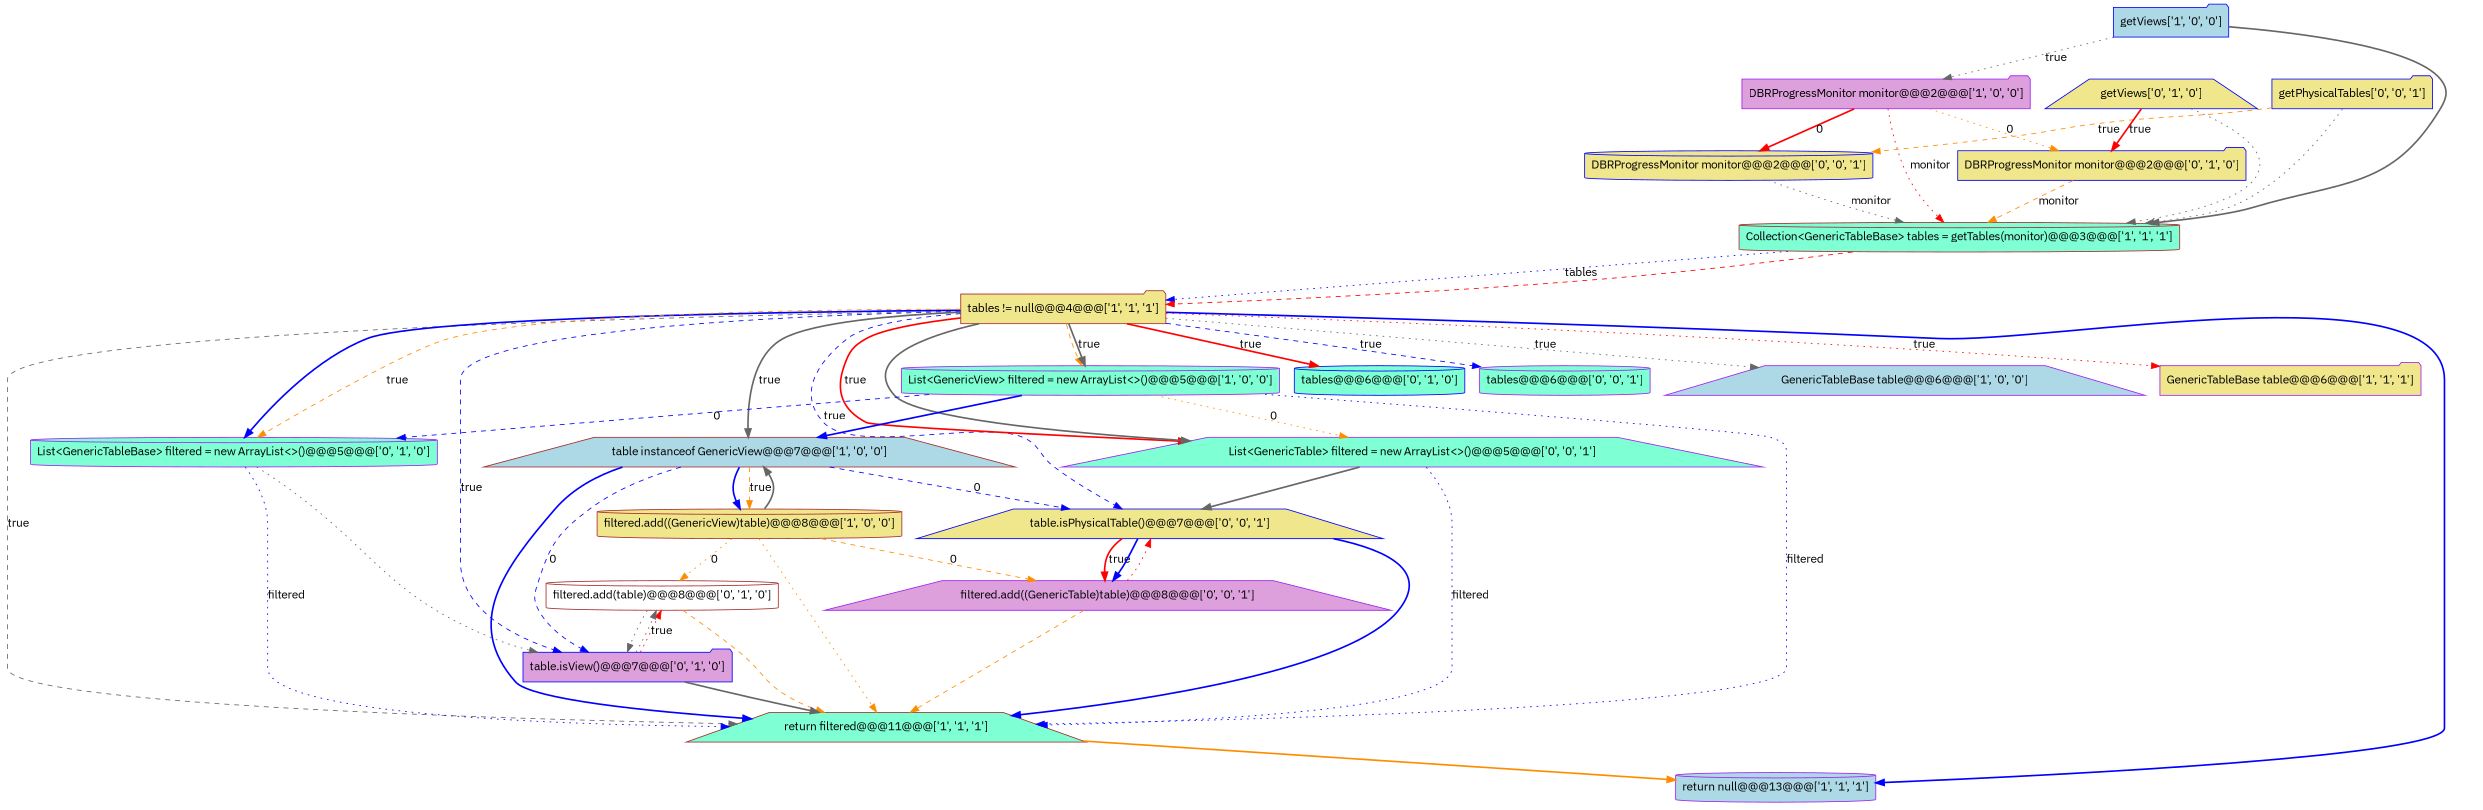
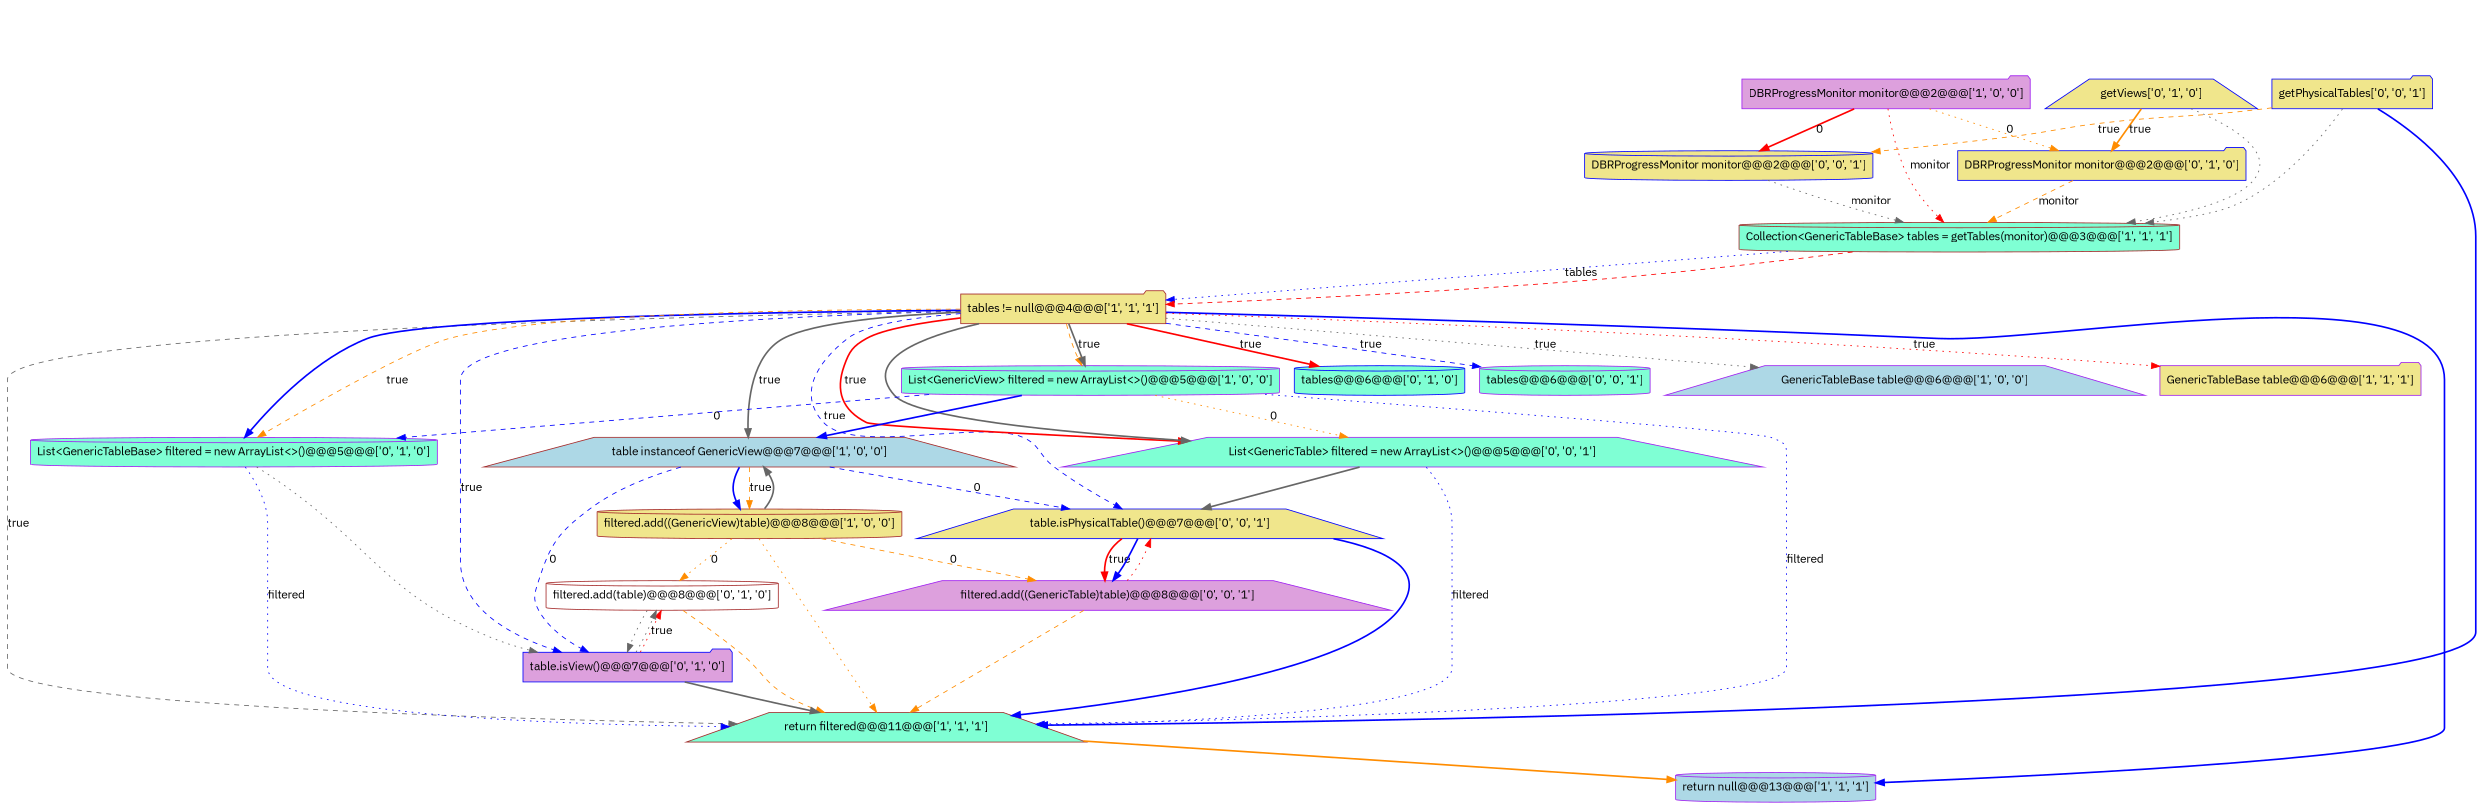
(2171, 22) -> none
(2129, 126) -> (2129, 126)
(502, 663) -> (2047, 696)
